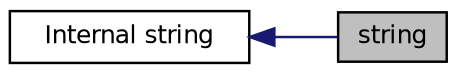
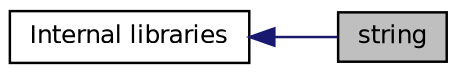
(130, 37) -> (130, 37)
